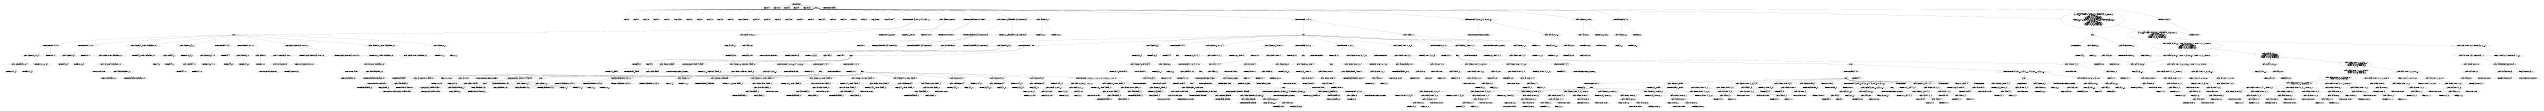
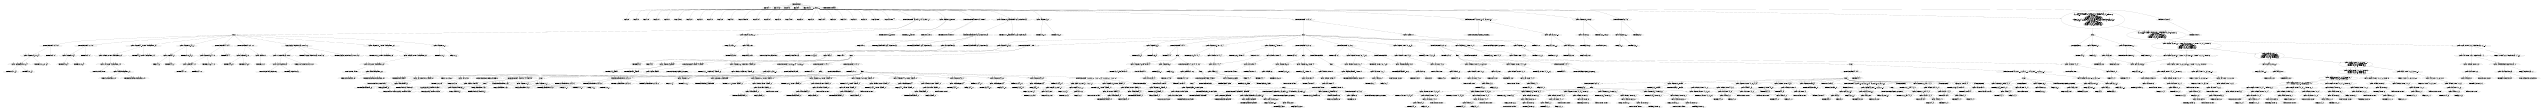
(1223, 99) -> (1223, 99)
